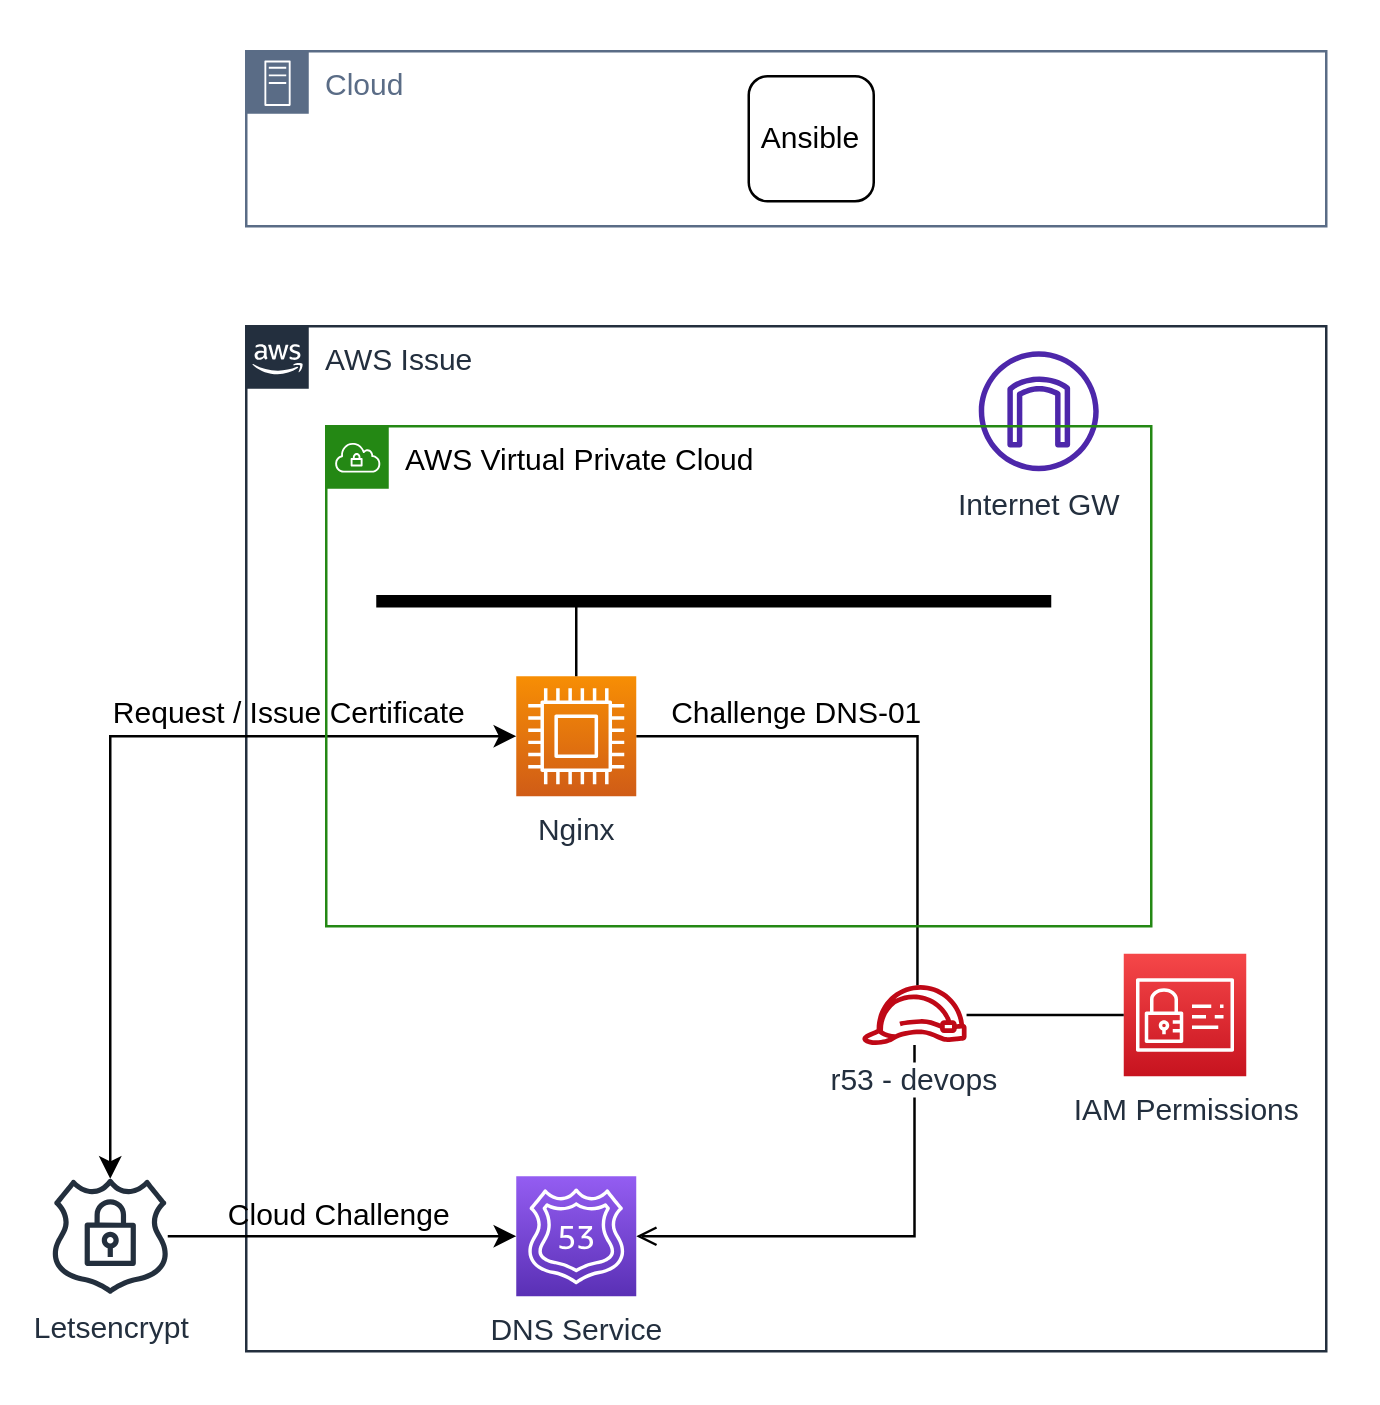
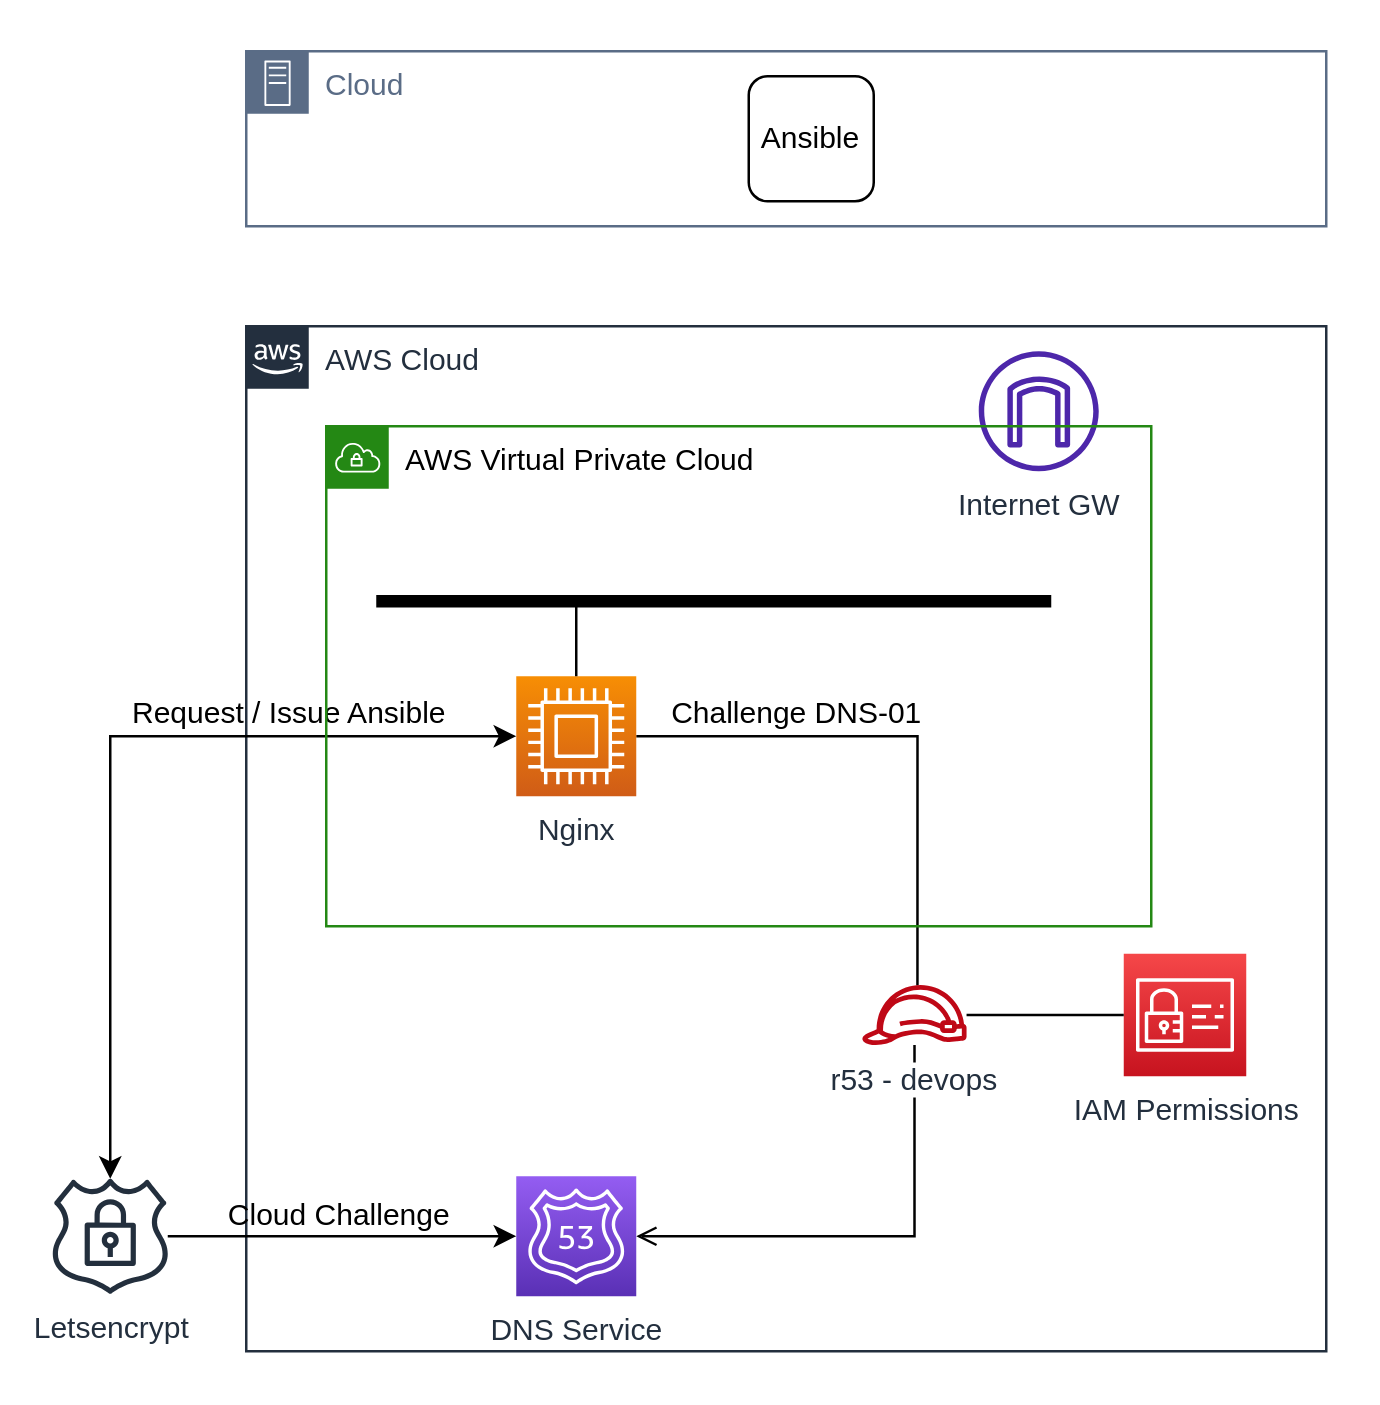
(398, 362) -> (394, 362)
(290, 714) -> (290, 714)
